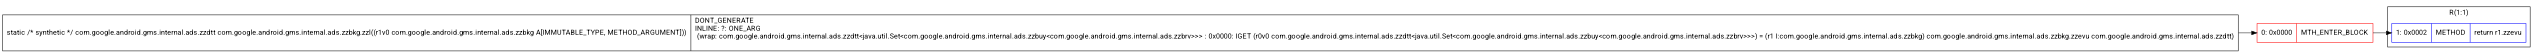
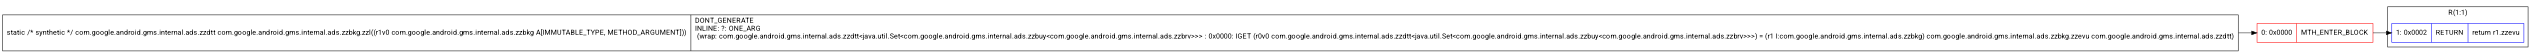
(2451, 33) -> (2450, 33)
